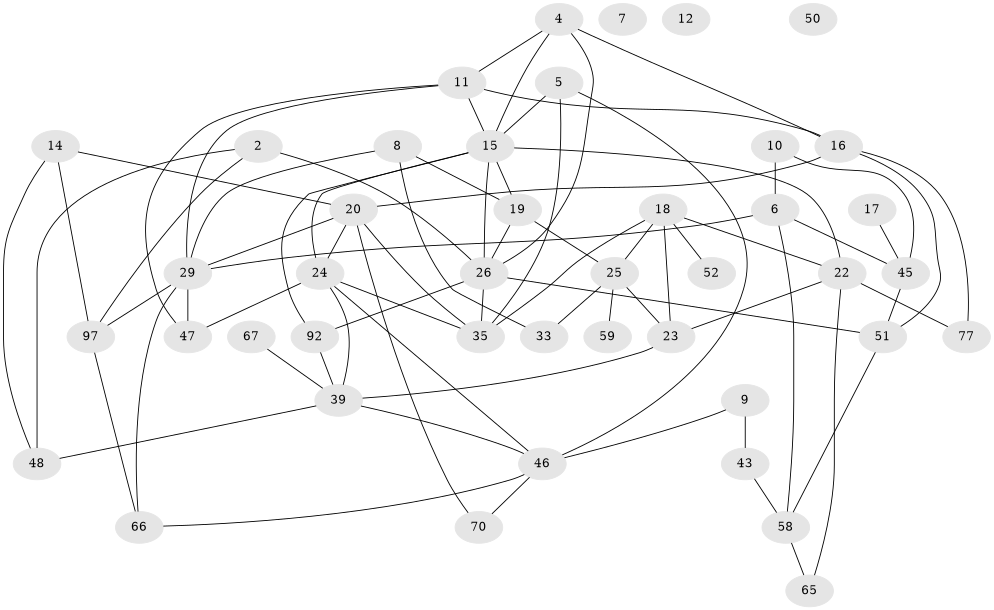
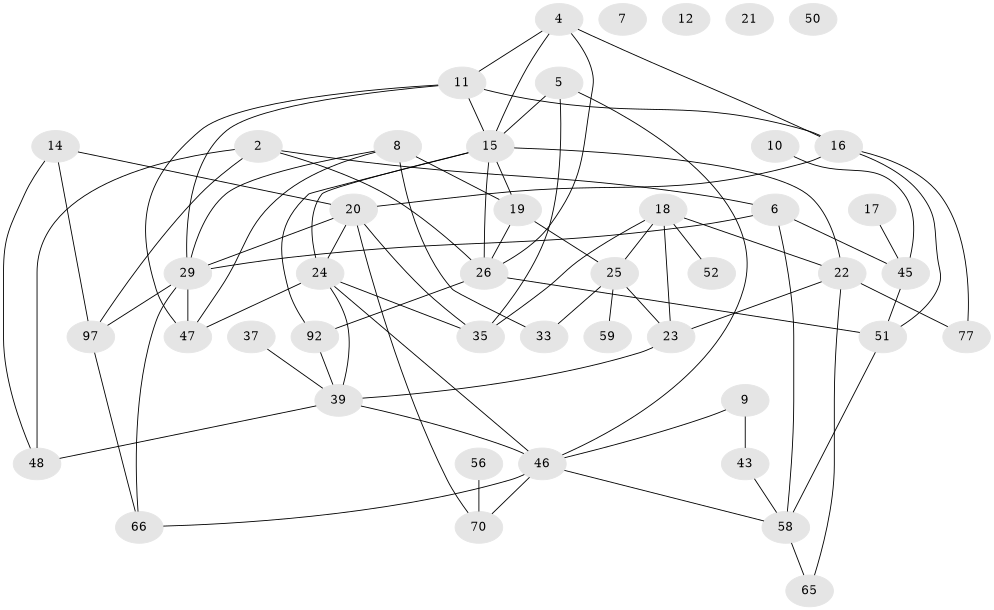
none -> (750, 19)
(775, 185) -> (517, 176)
none -> (264, 213)
(483, 300) -> none
(251, 337) -> (251, 337)
none -> (479, 464)
none -> (664, 496)
